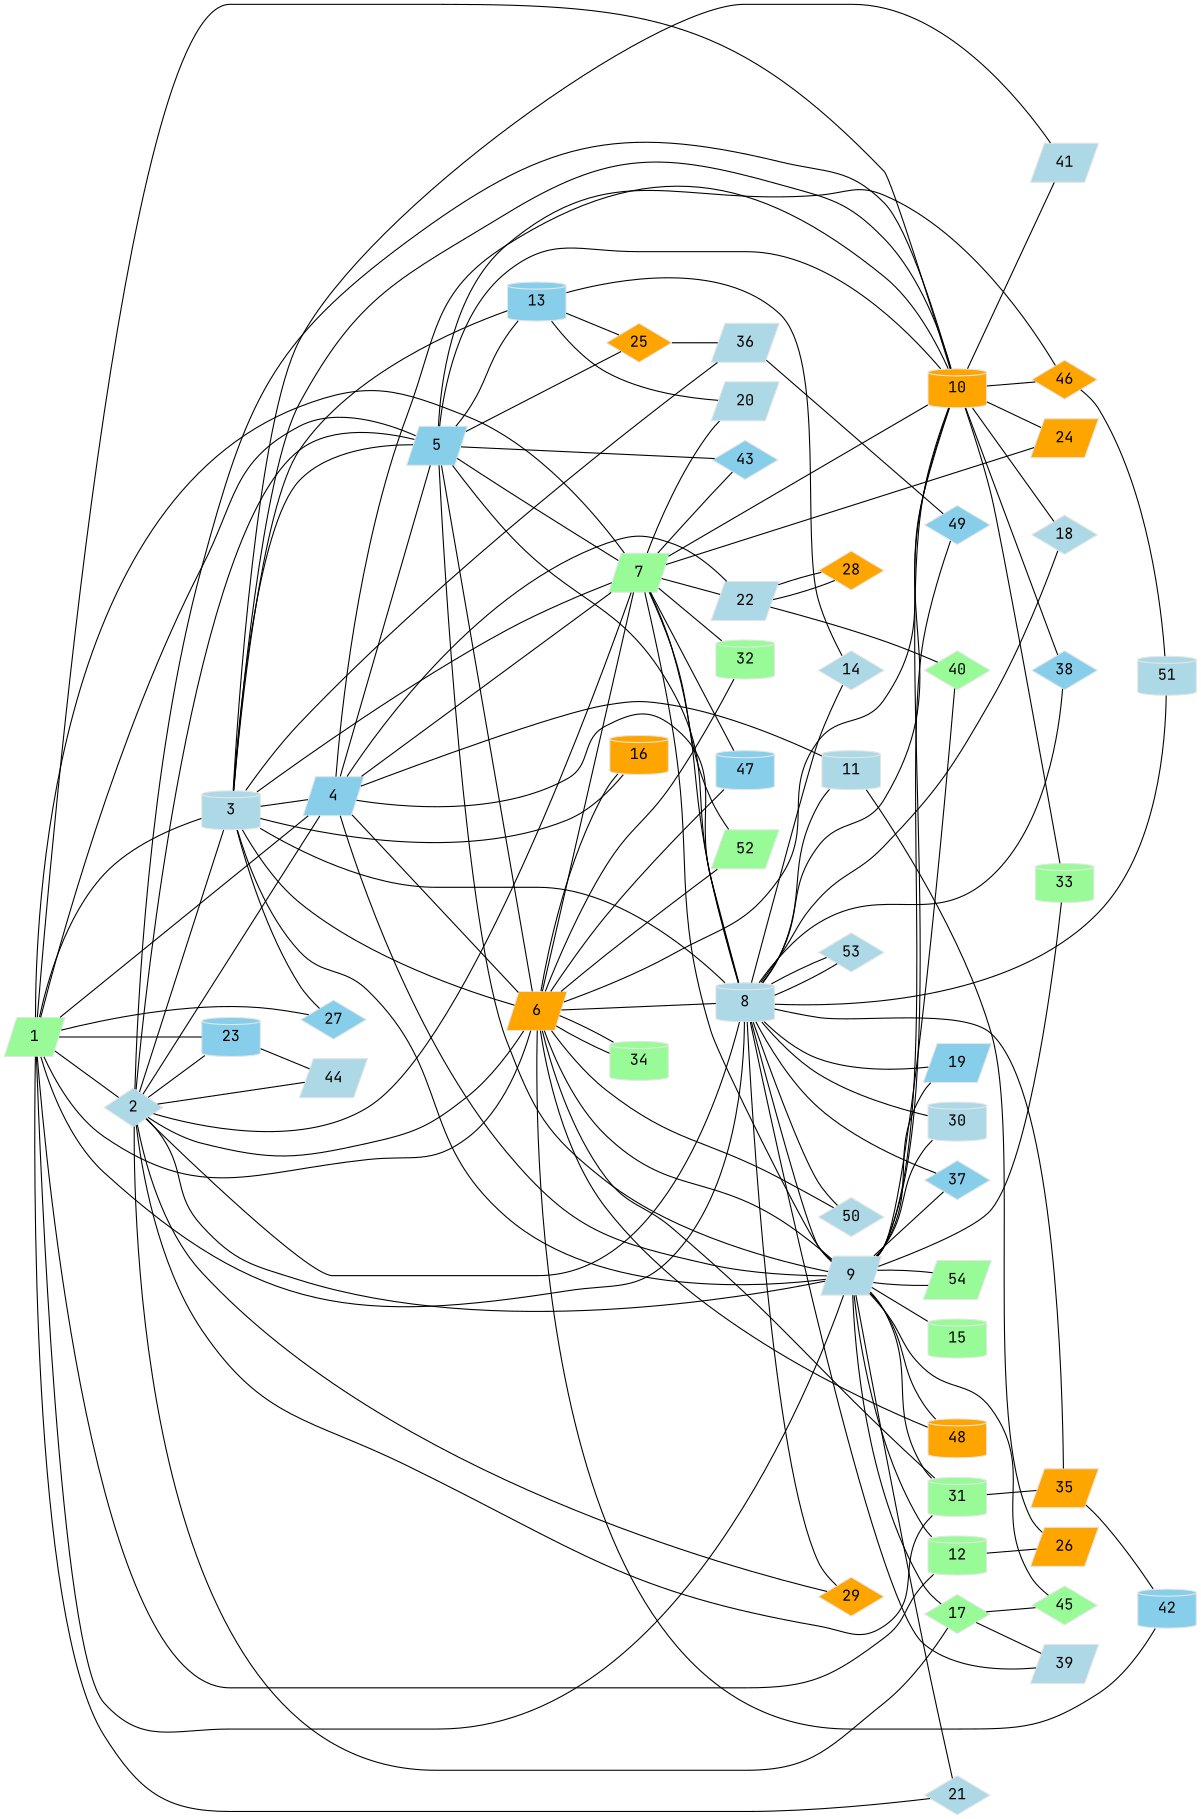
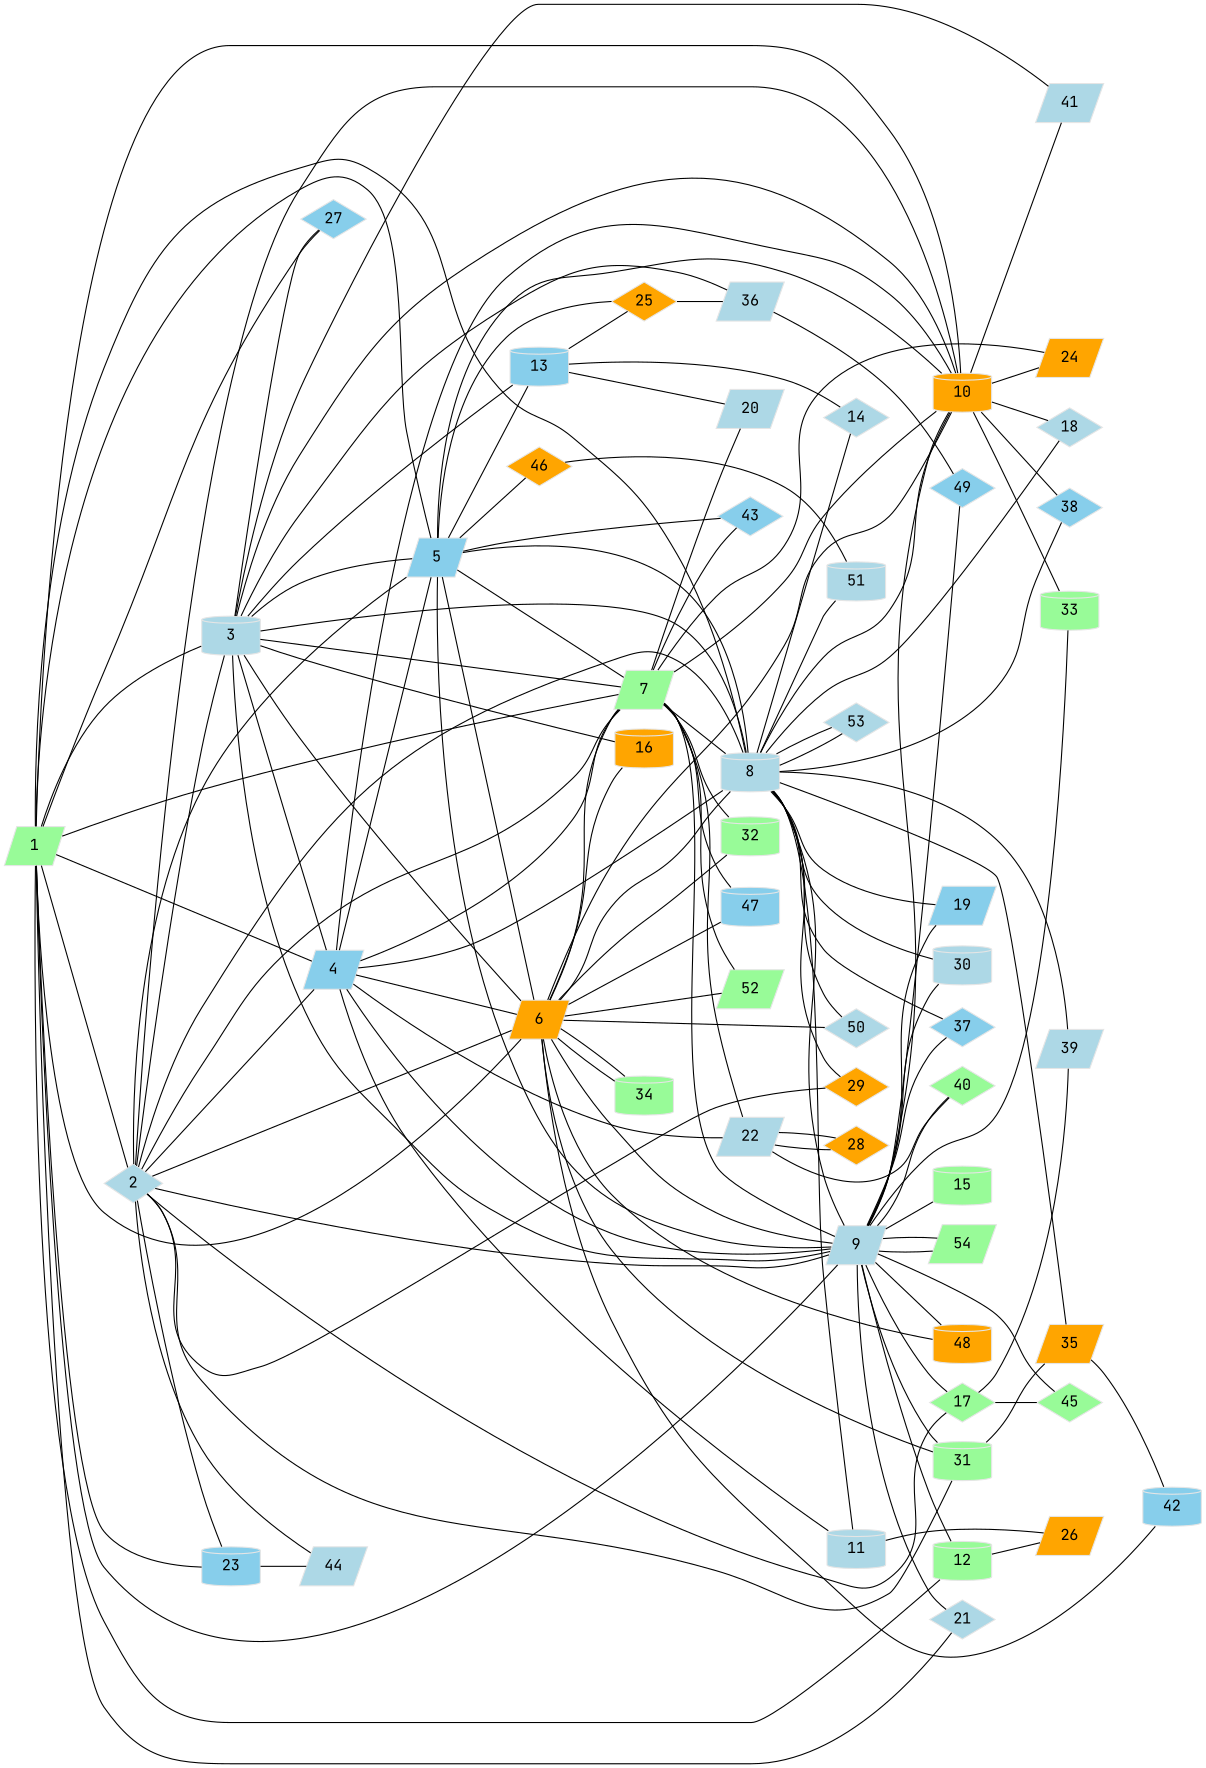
(1011, 384) -> none
